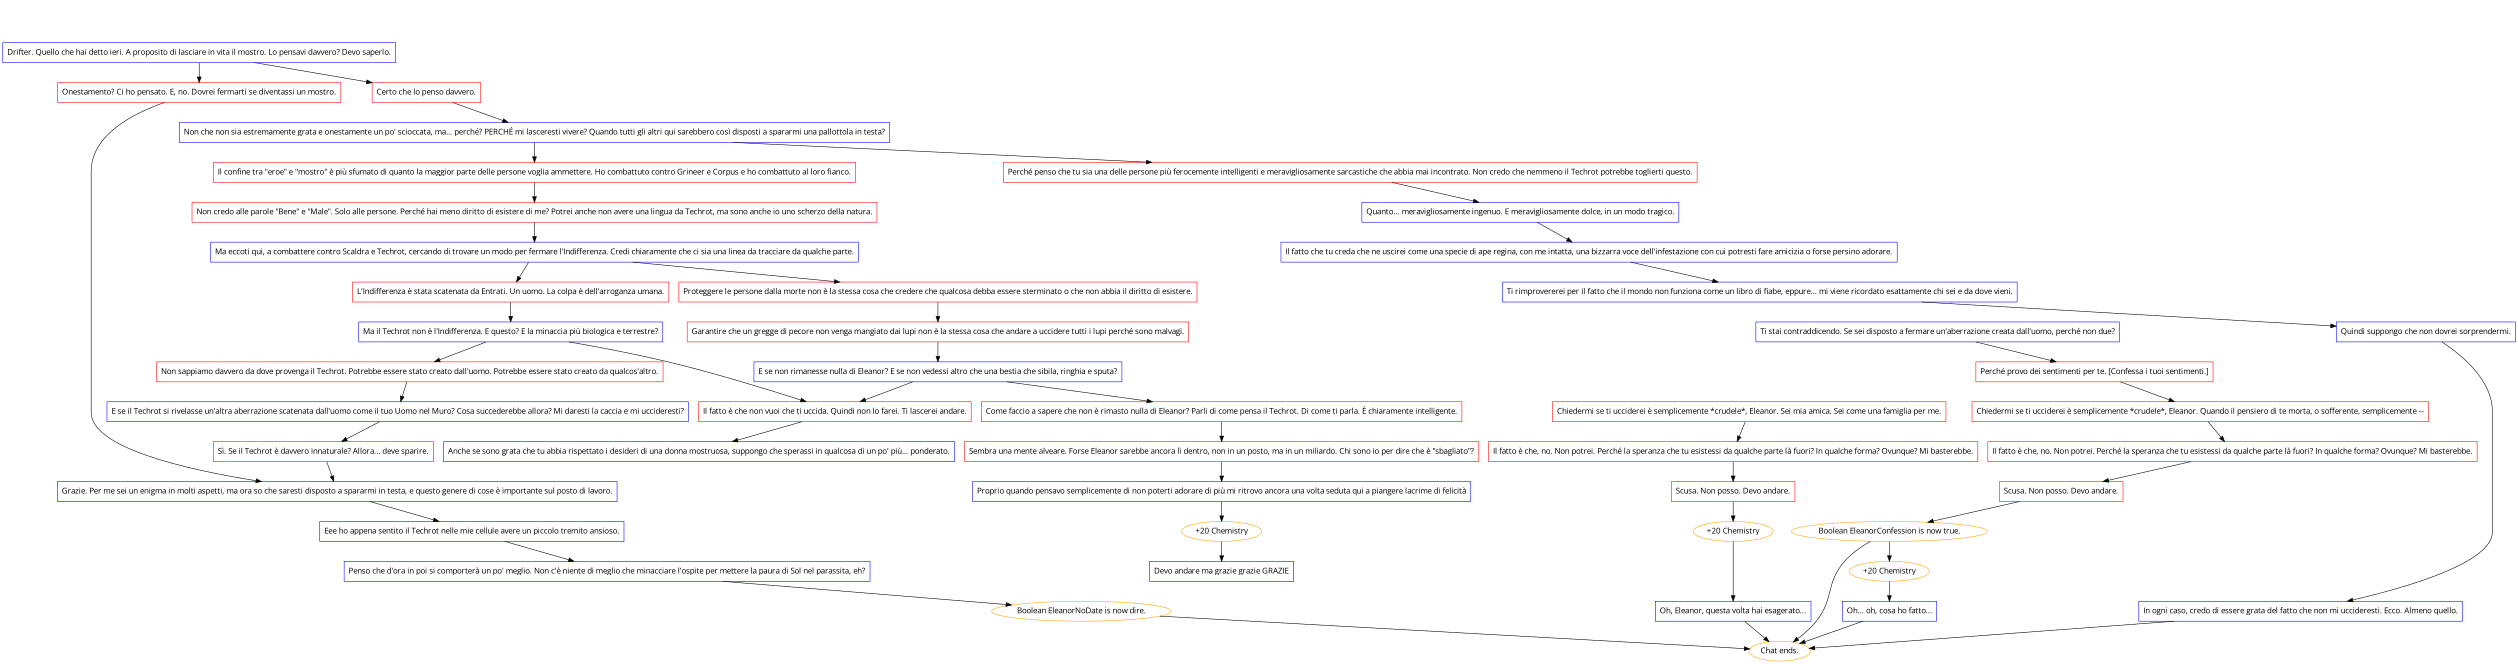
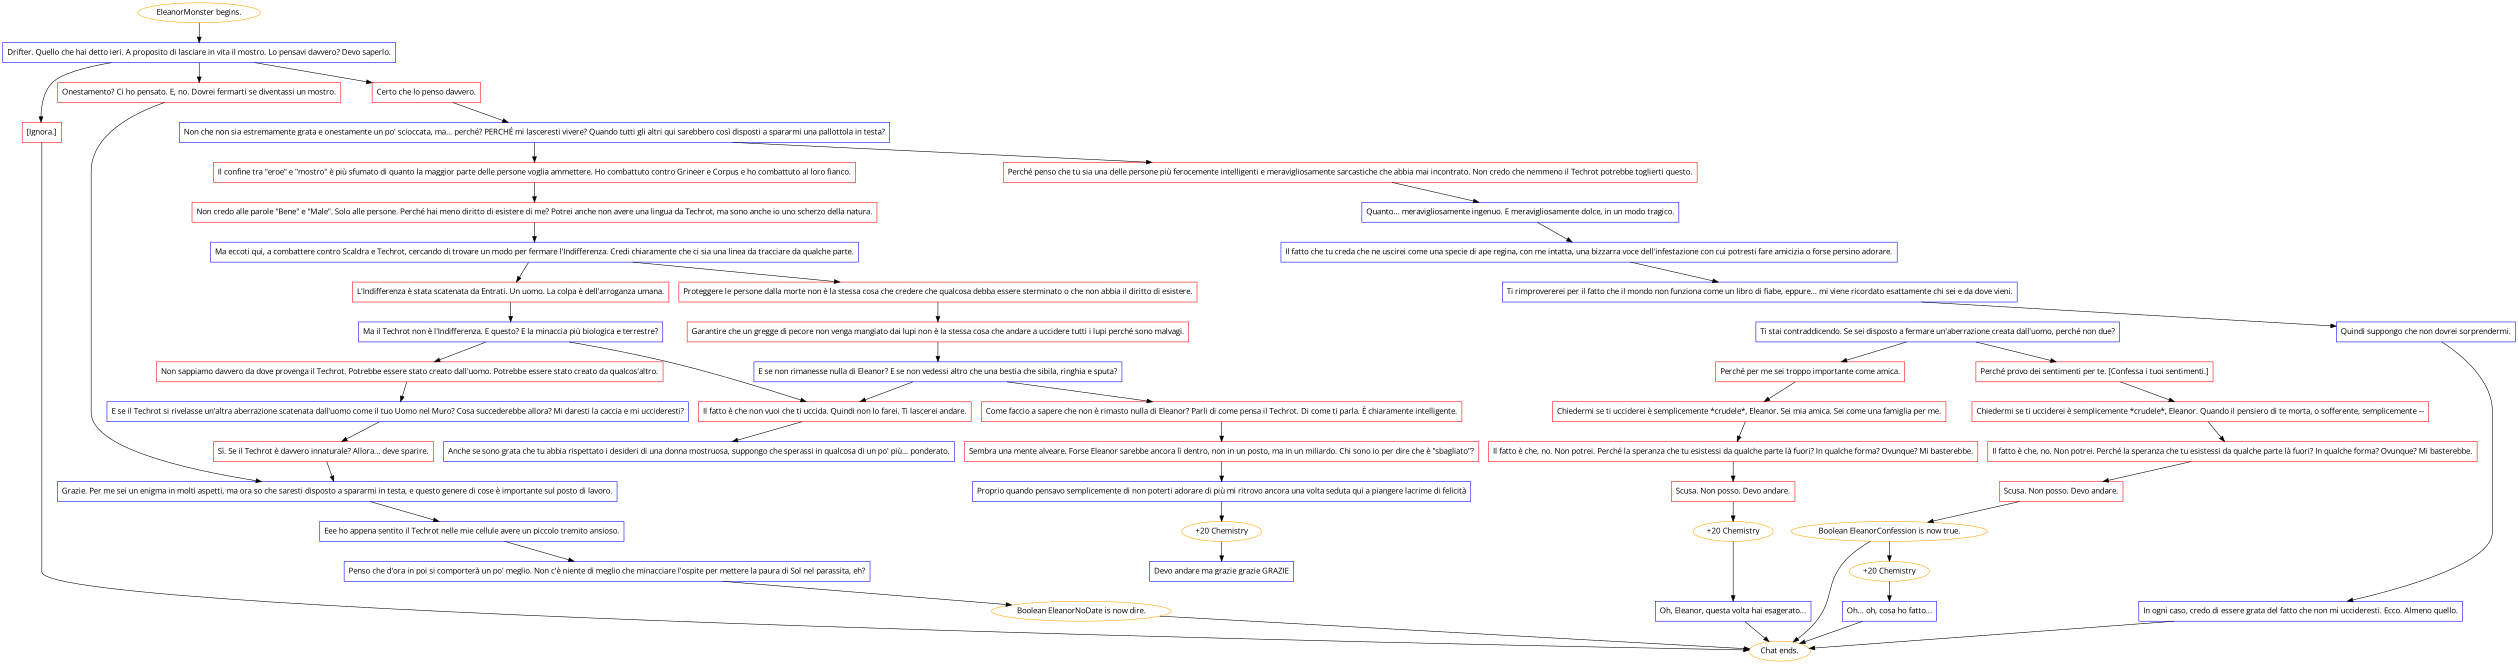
none -> (199, 13)
none -> (42, 132)
none -> (1810, 372)
